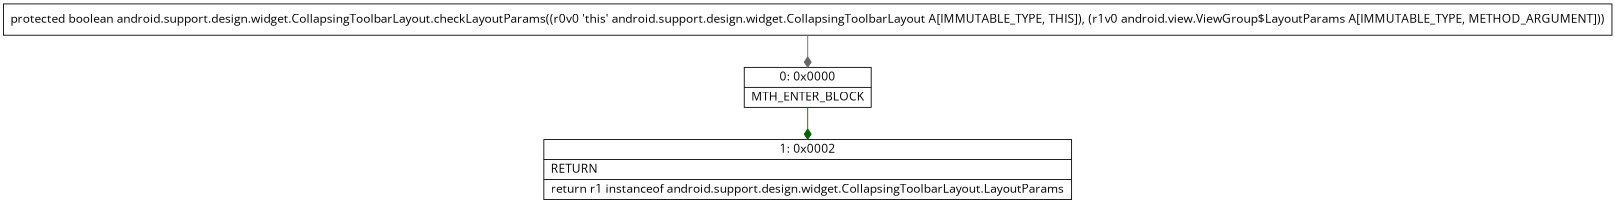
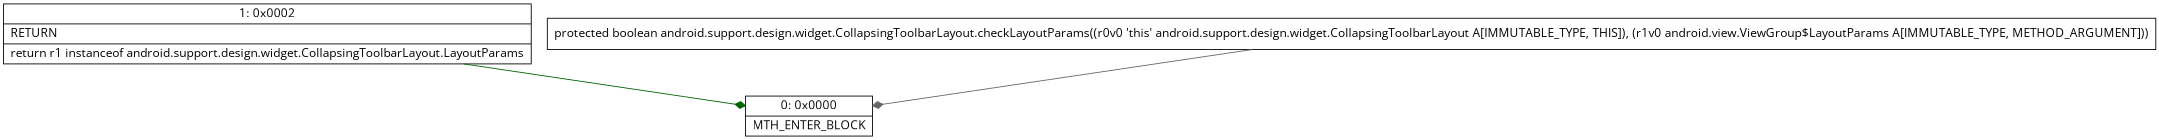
(808, 118) -> (599, 84)
